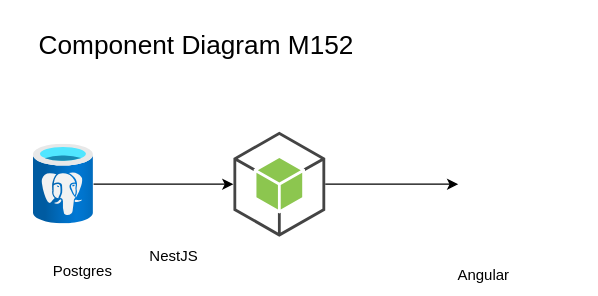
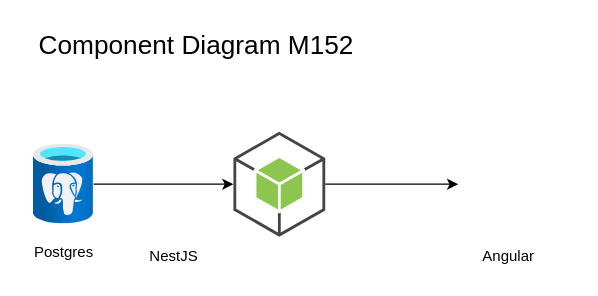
(82, 272) -> (63, 253)
(483, 276) -> (508, 257)
